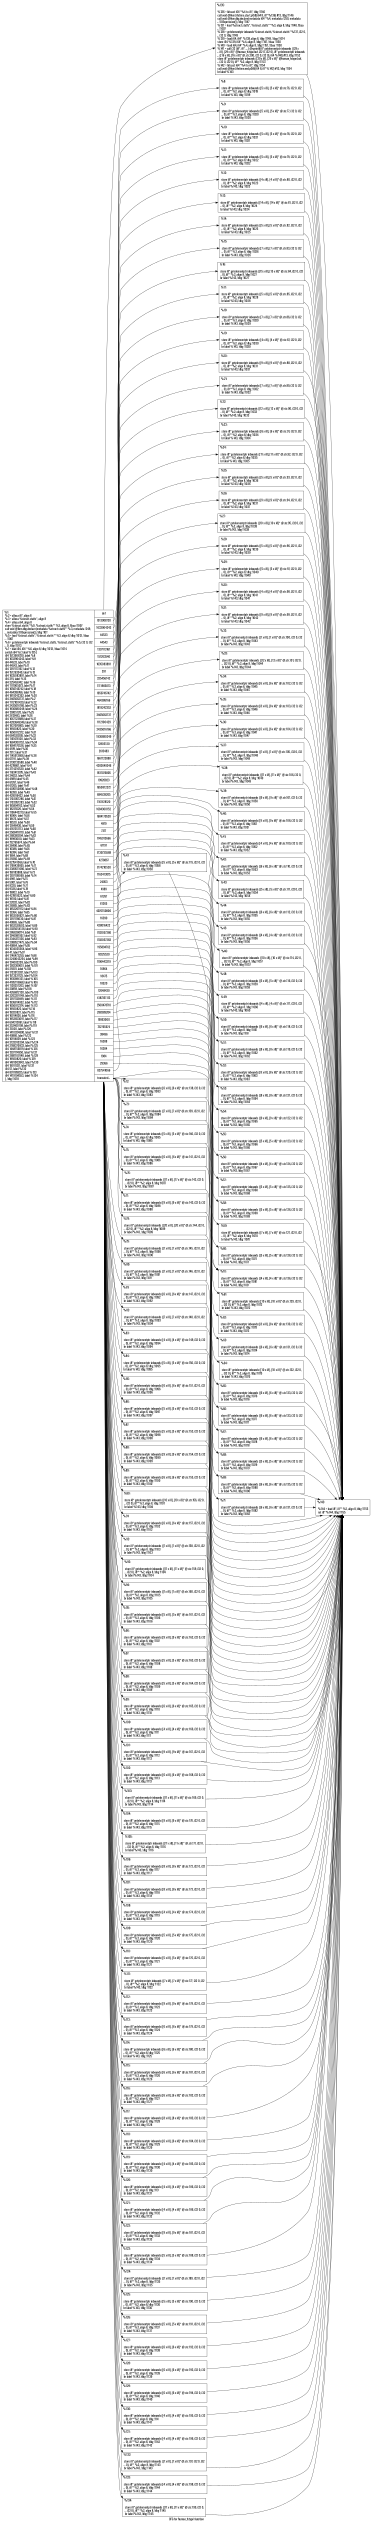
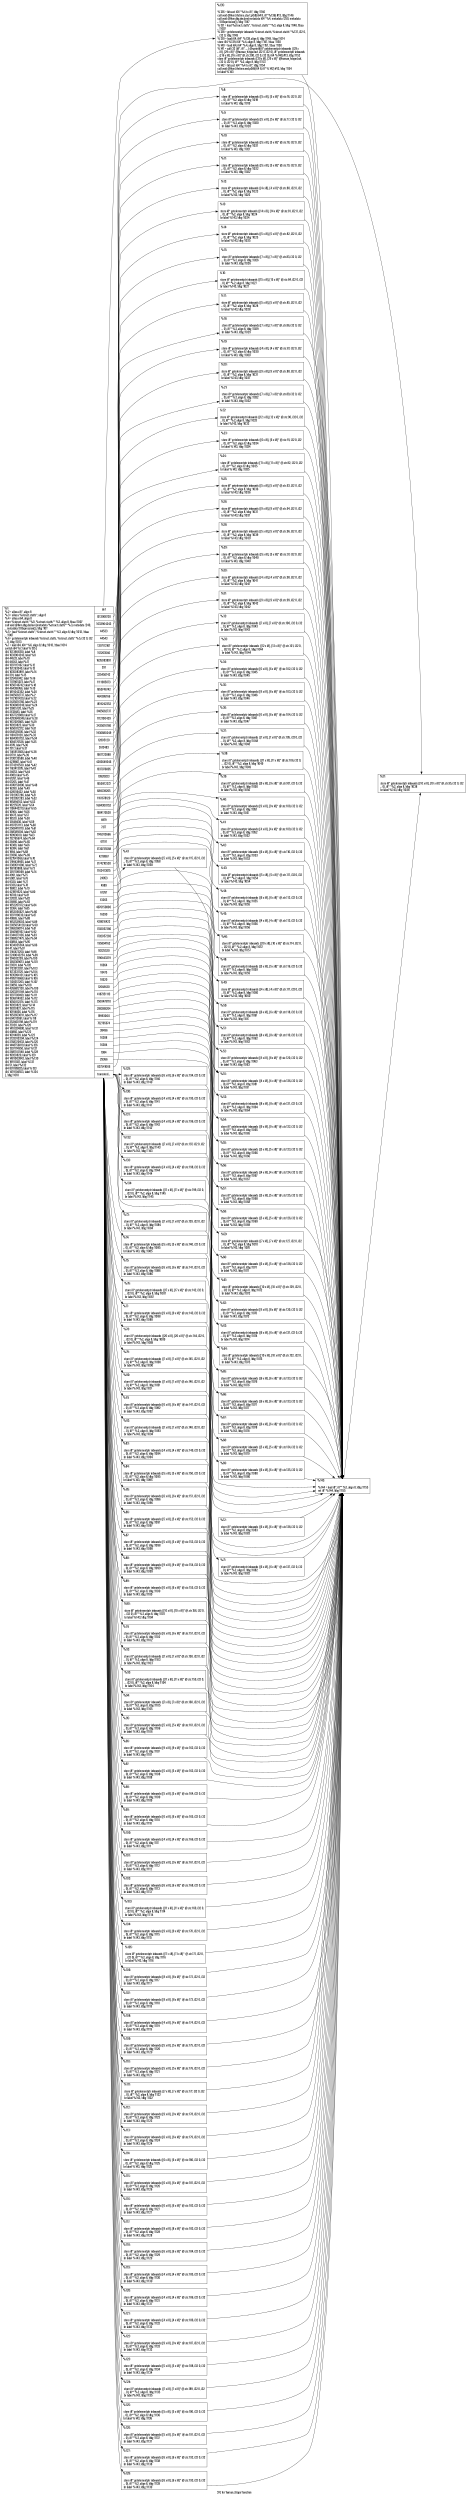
(337, 1013) -> (382, 1137)
(120, 1078) -> none
